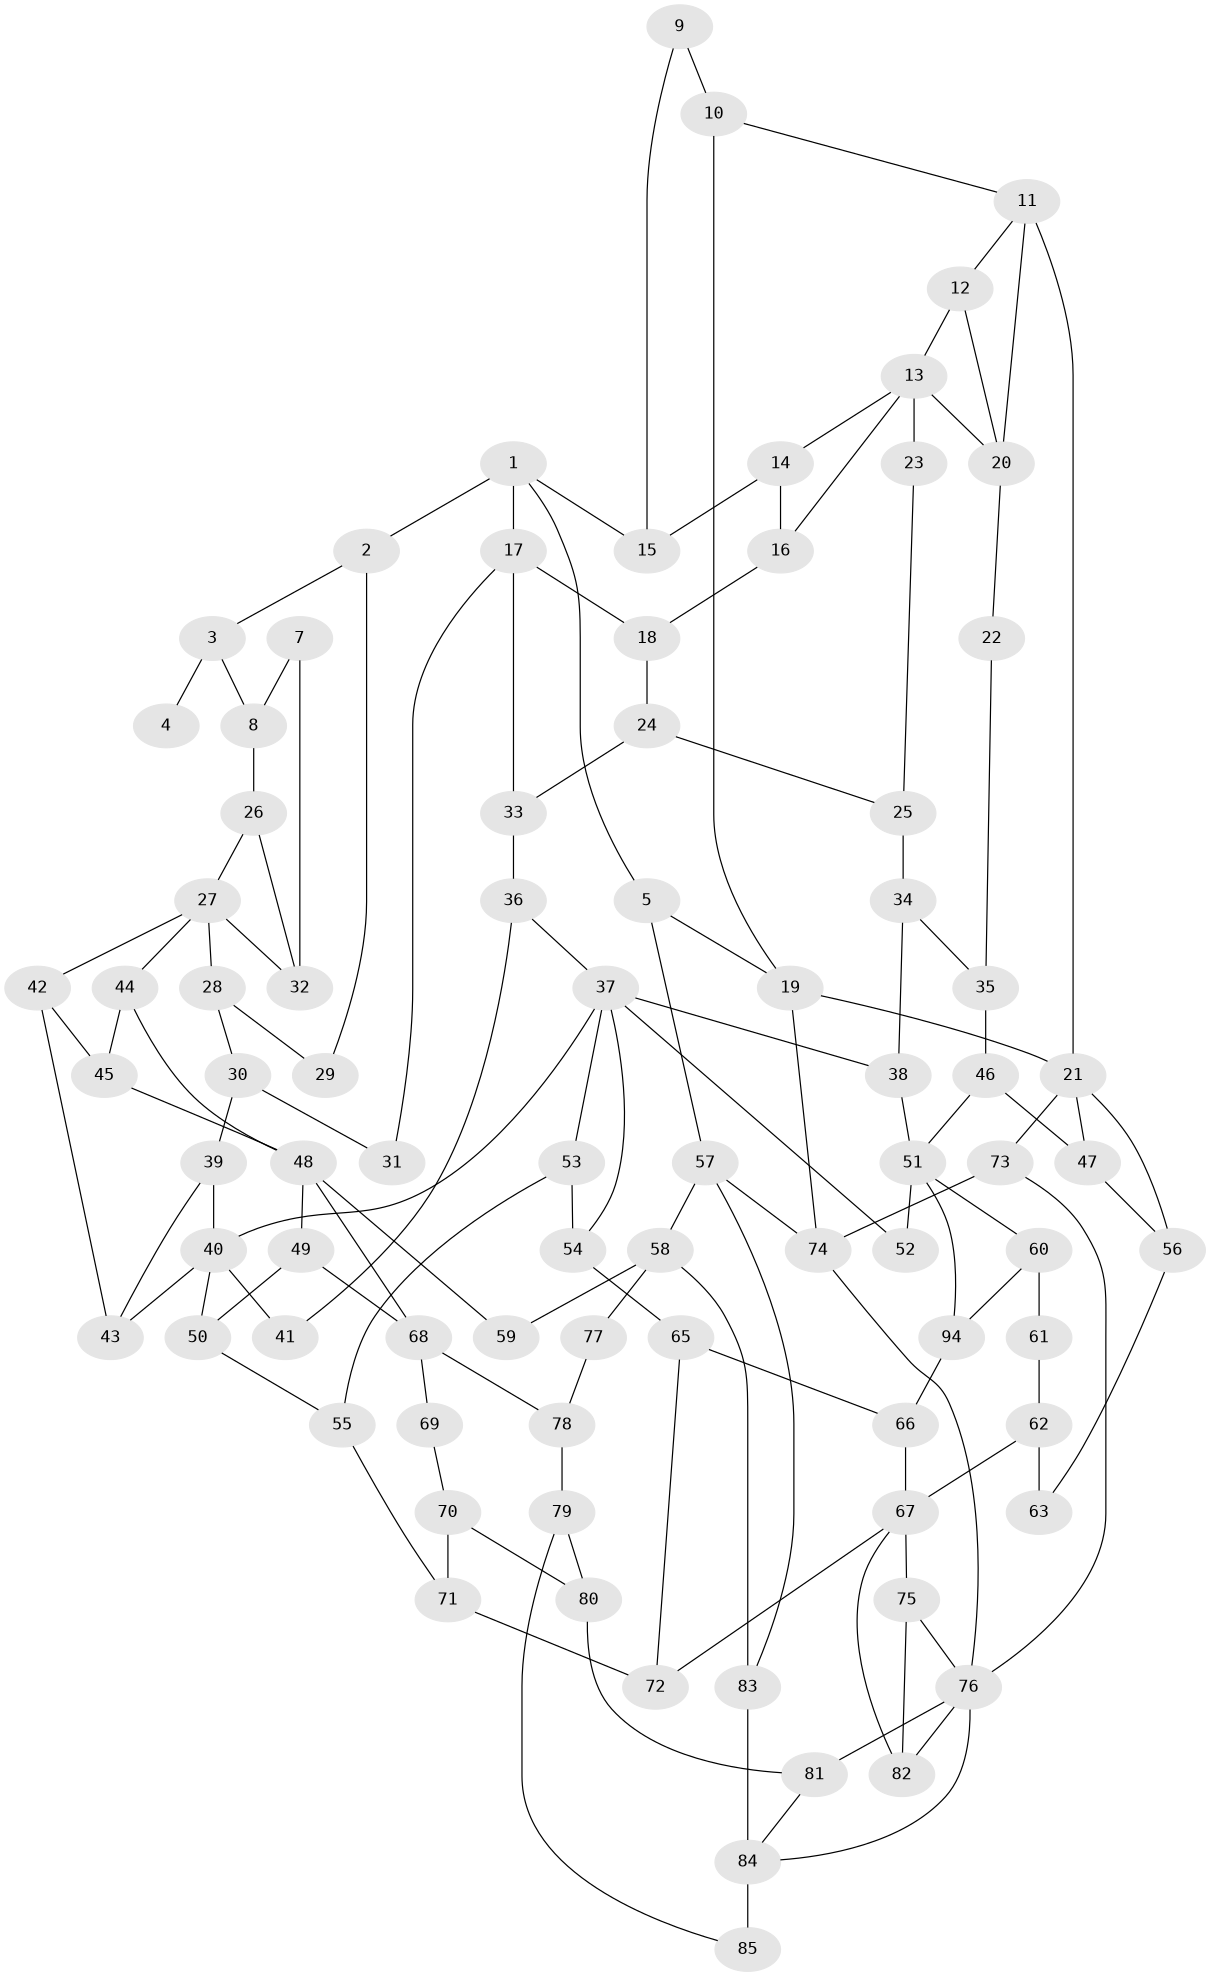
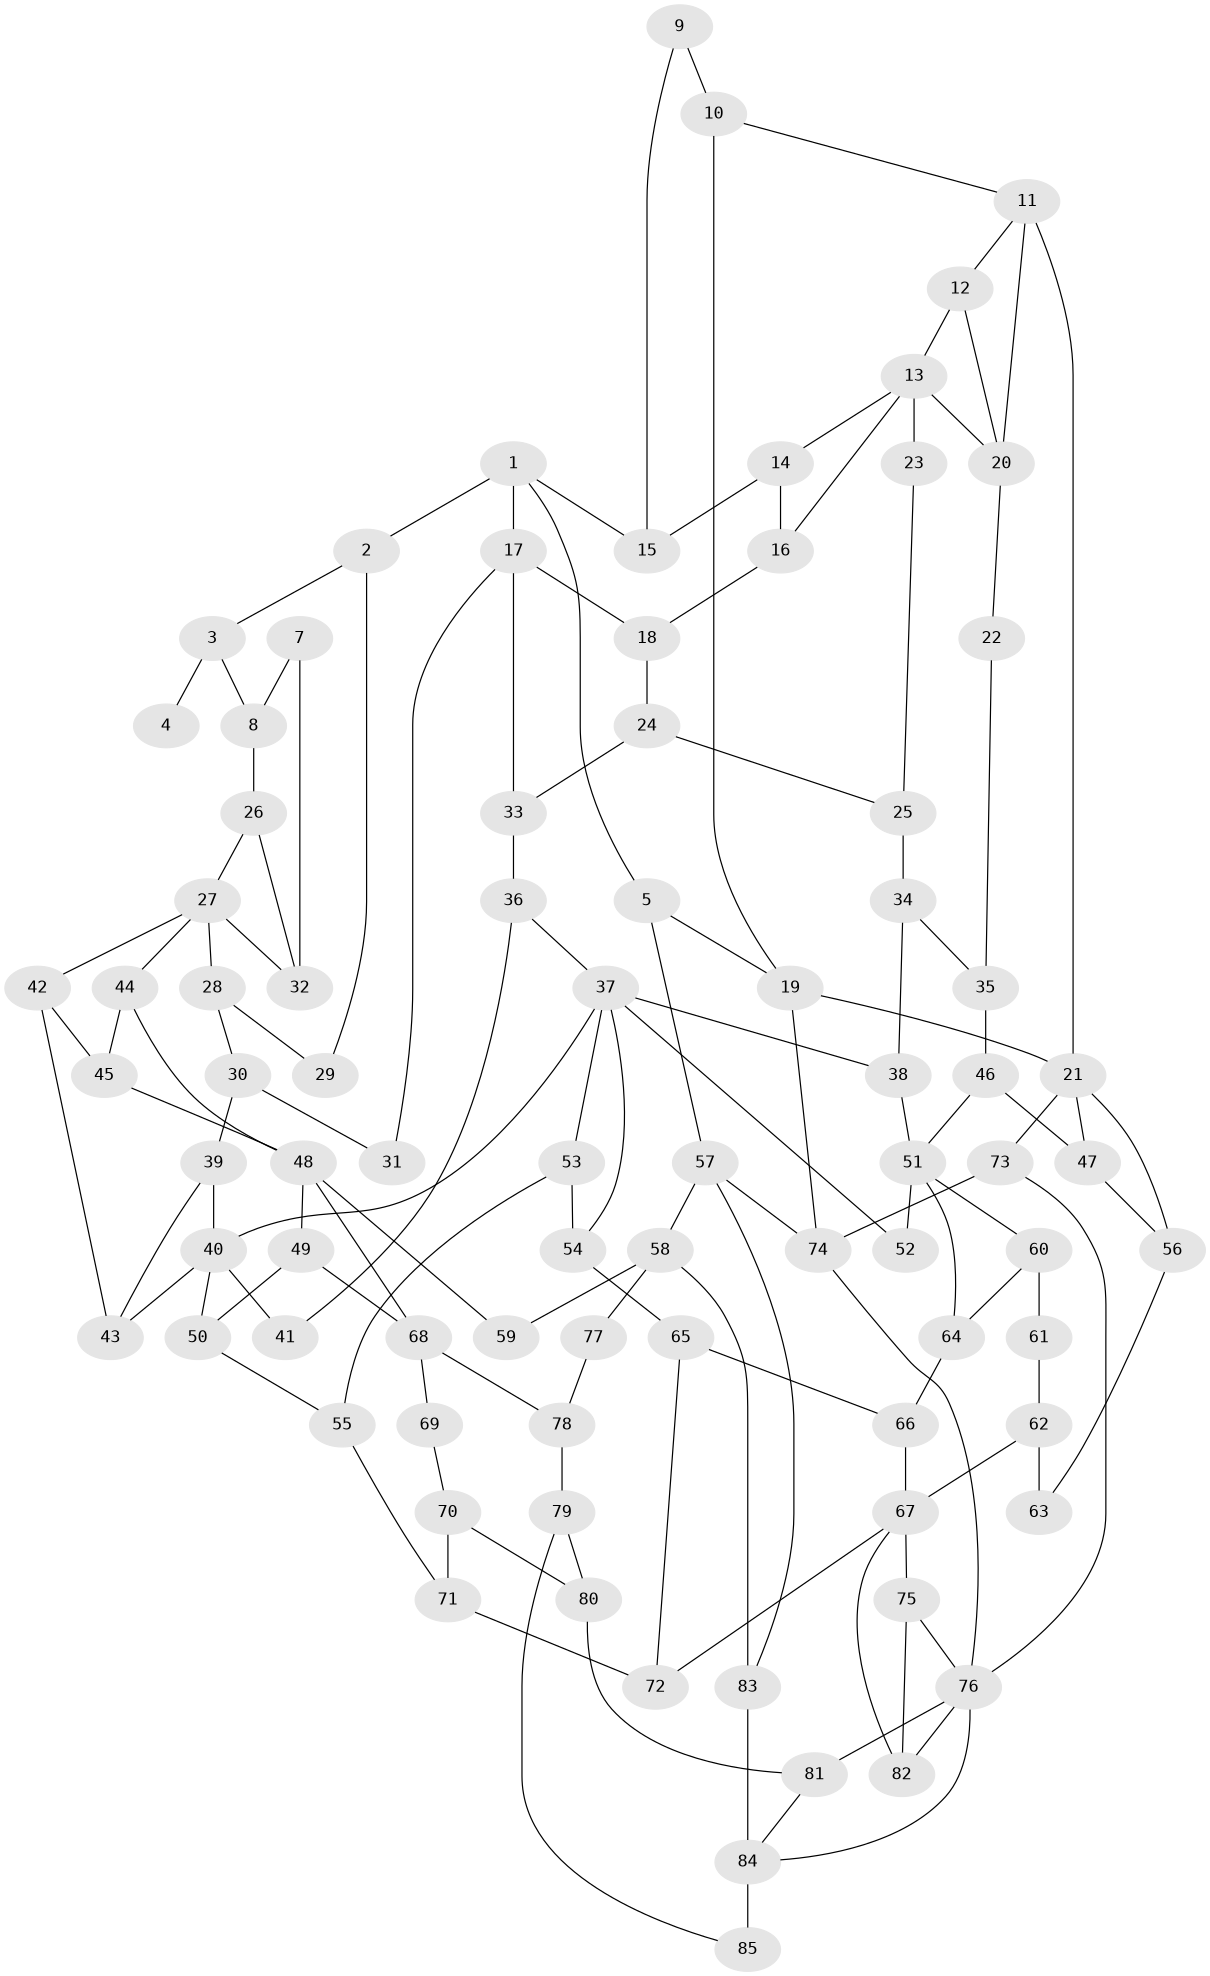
(952, 1338) -> (952, 1338)
